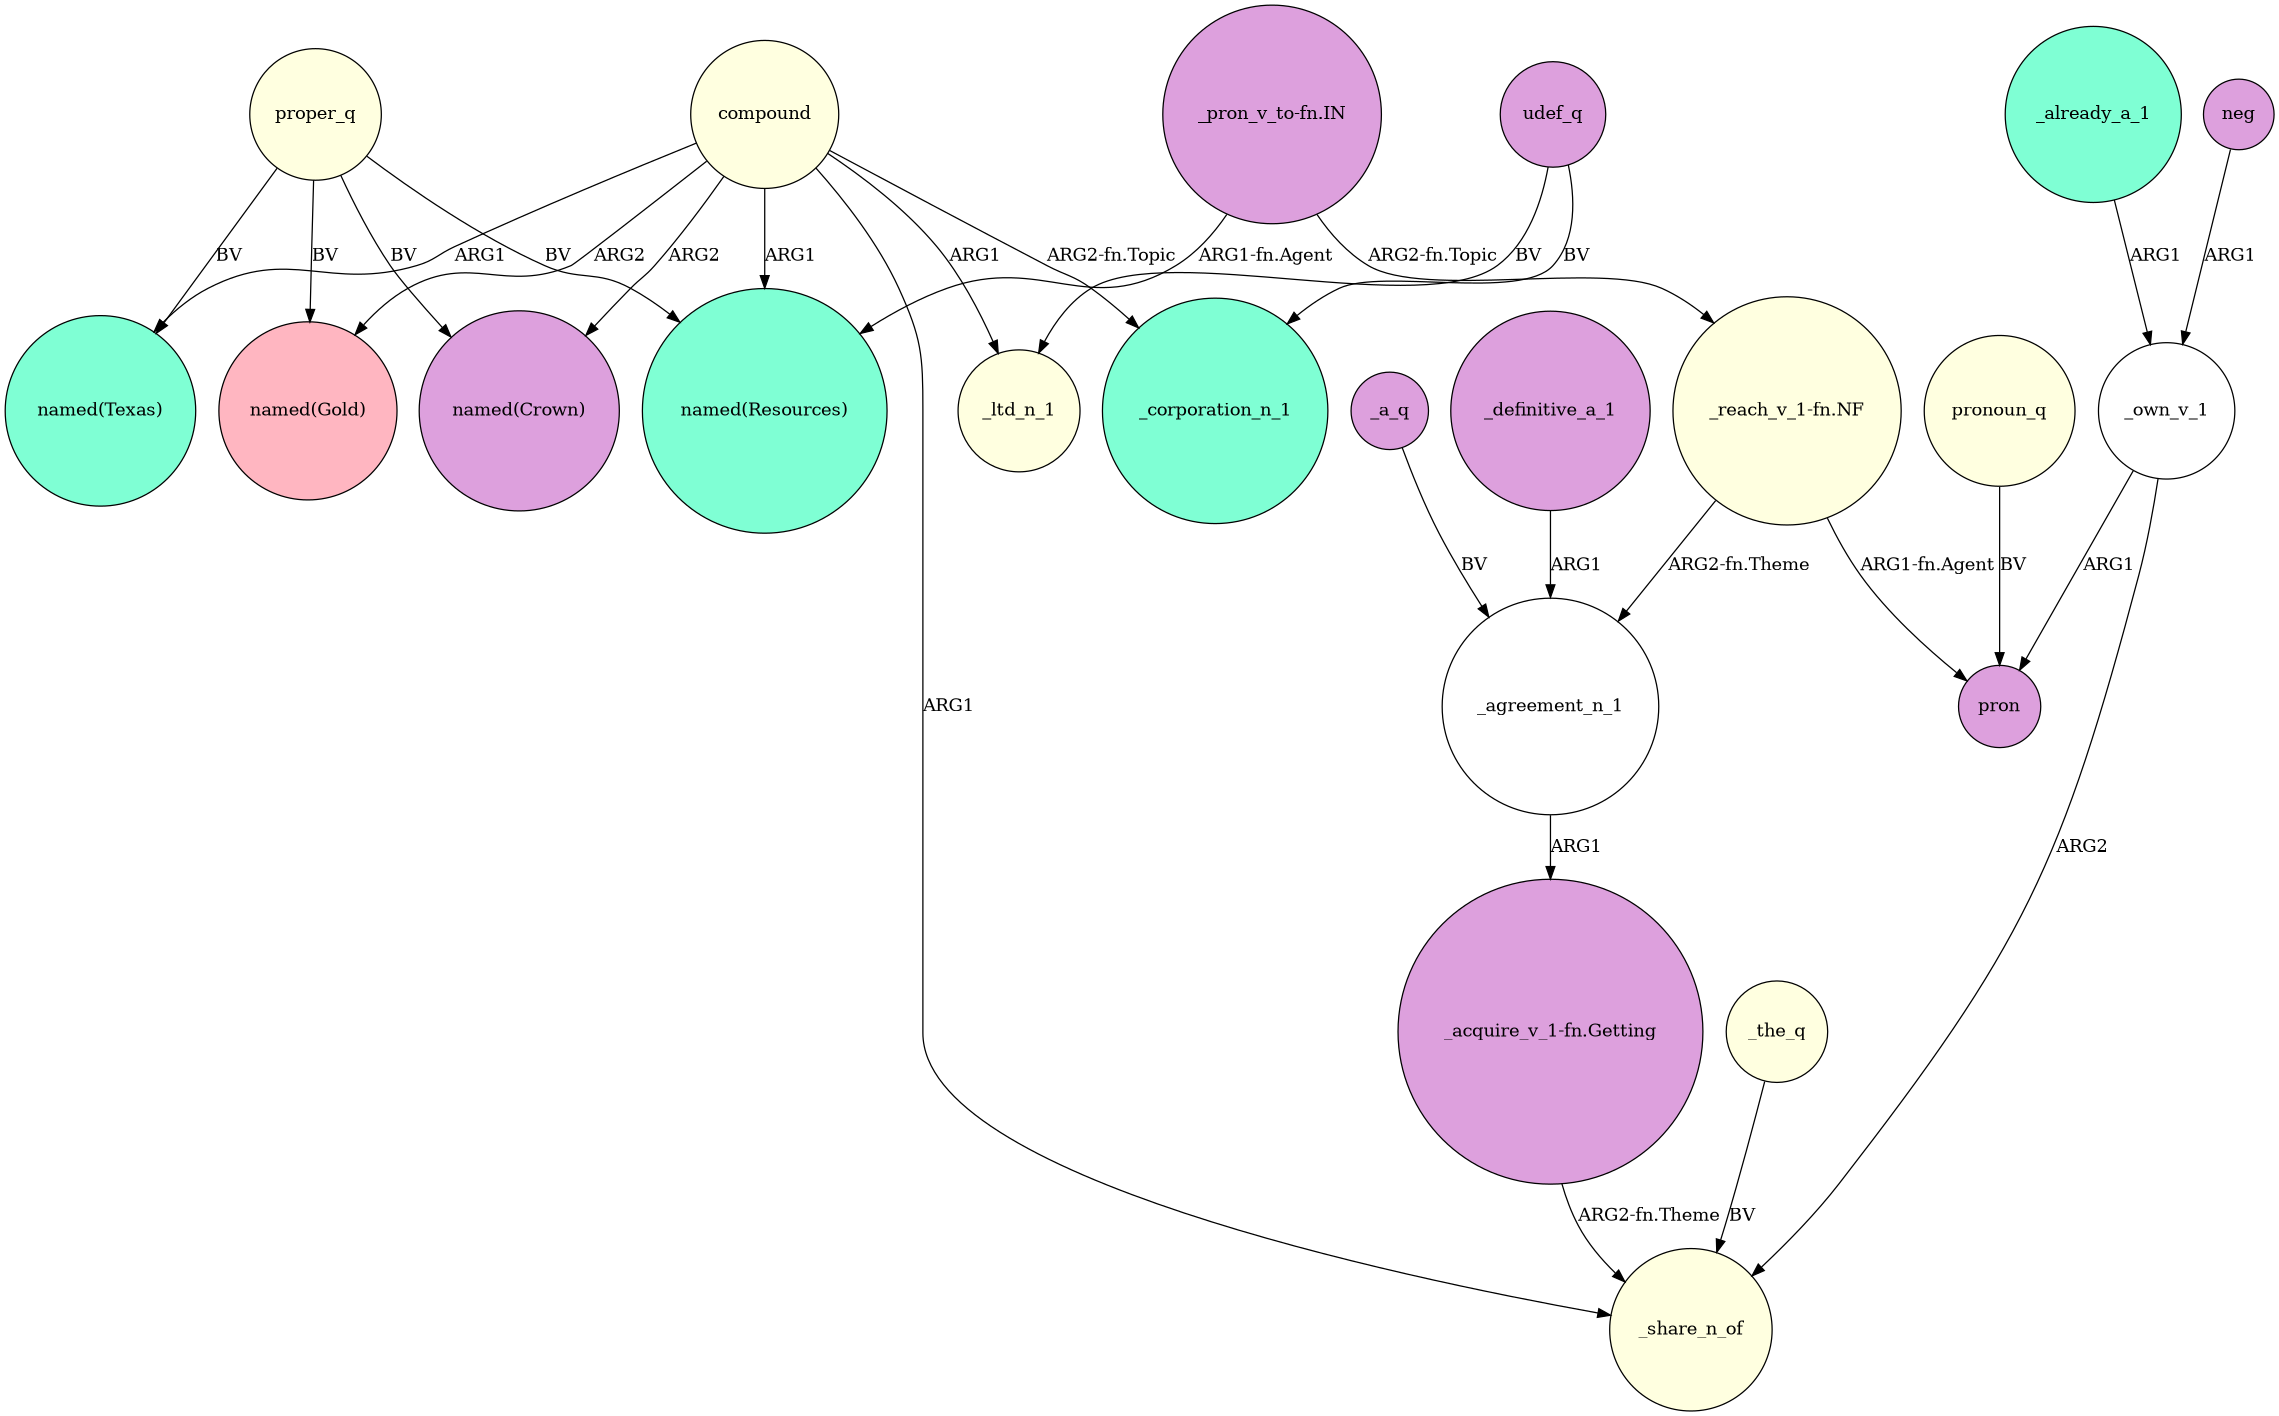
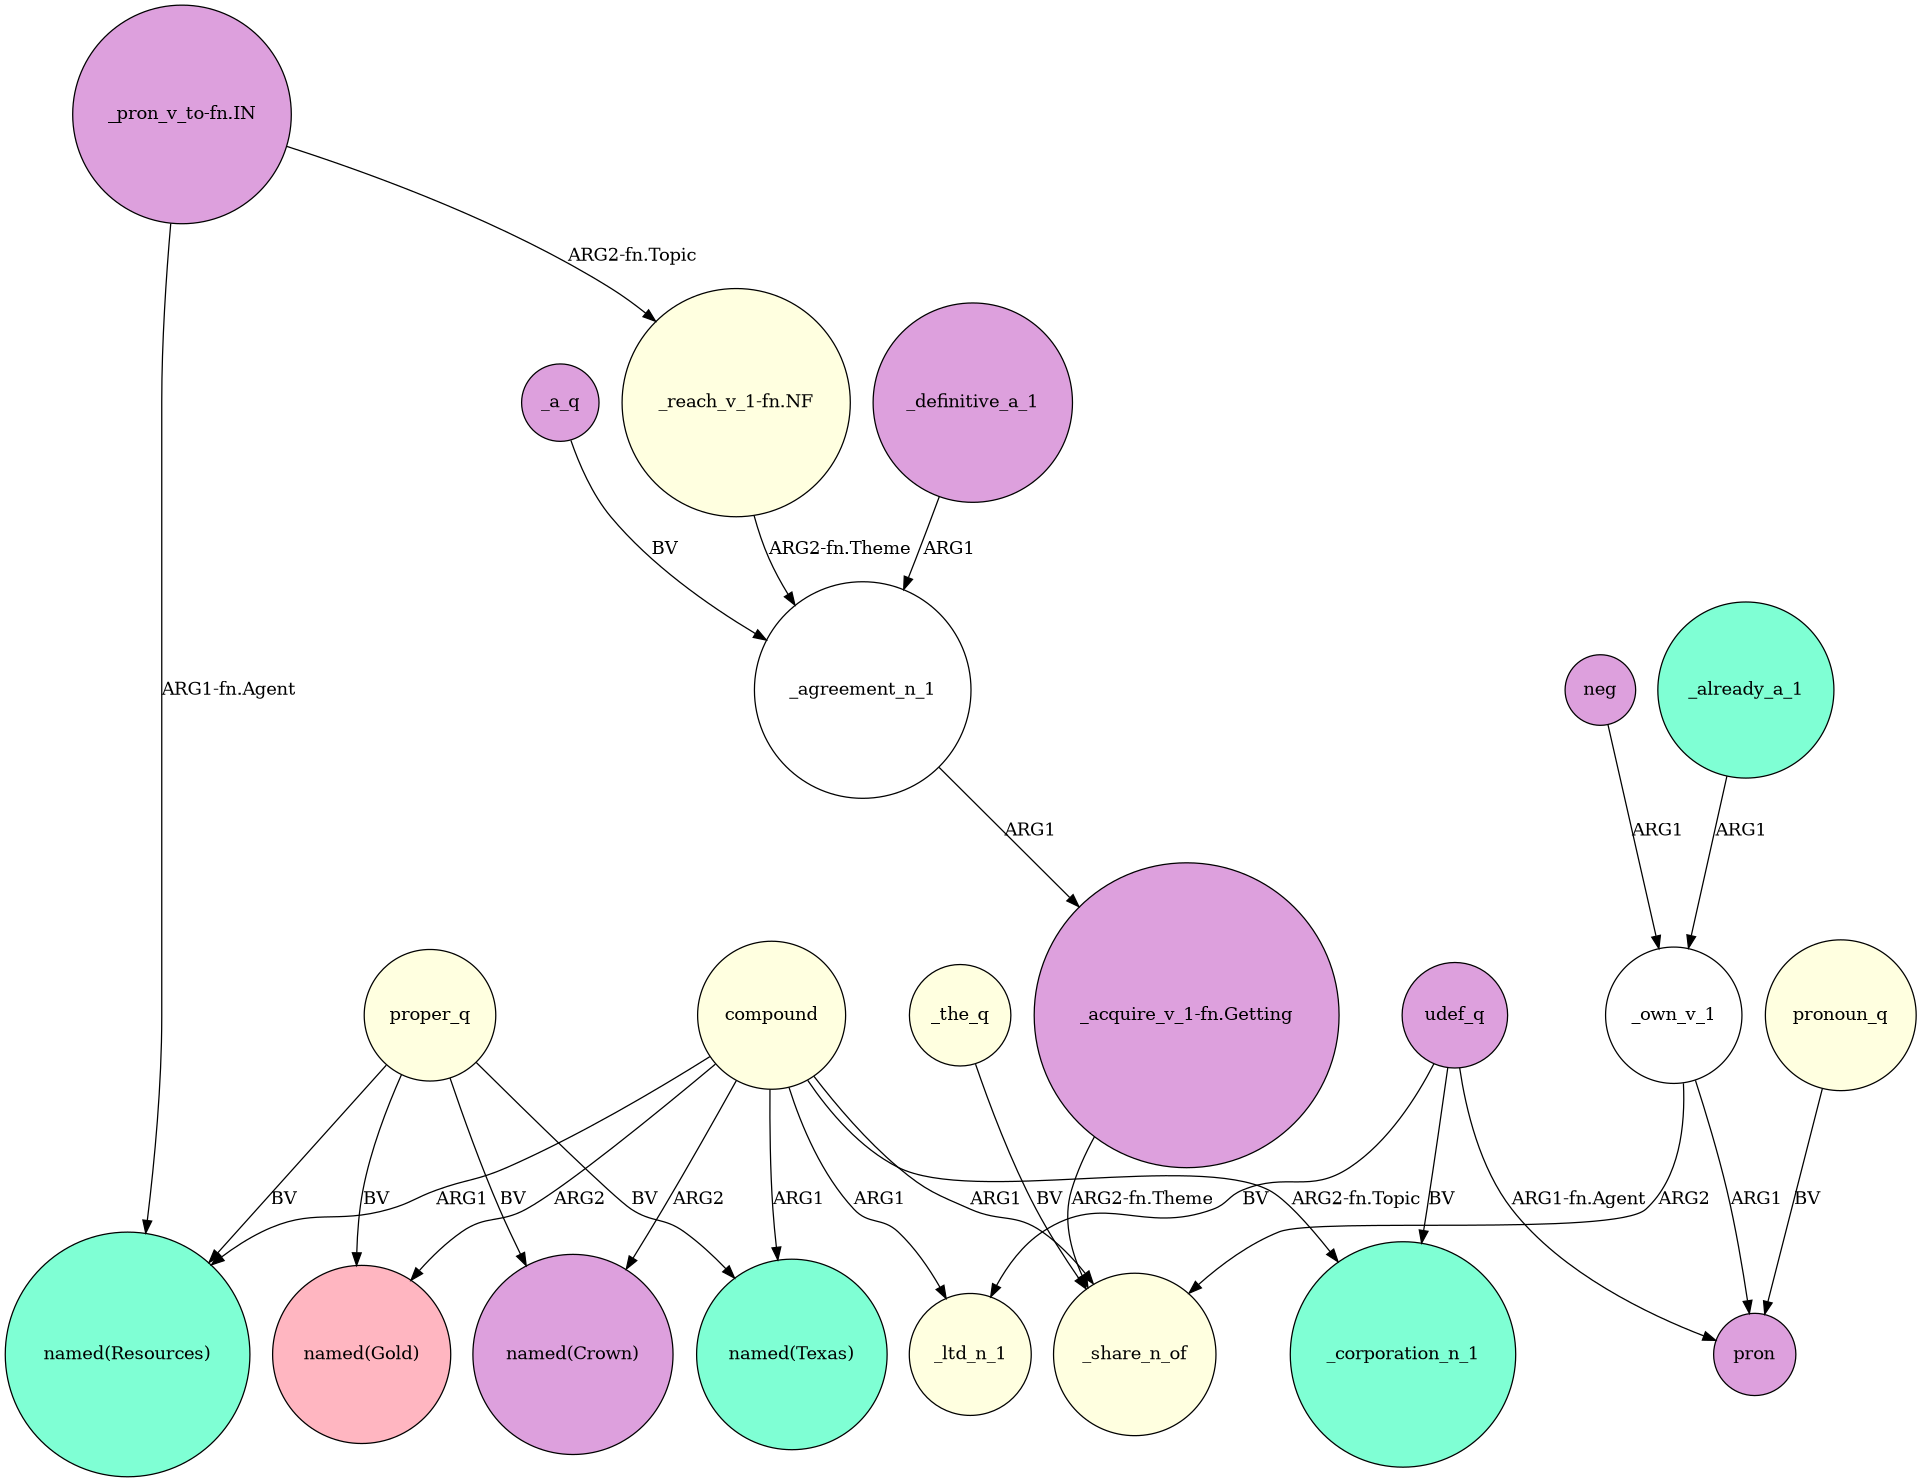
(1883, 603) -> (1539, 1239)
